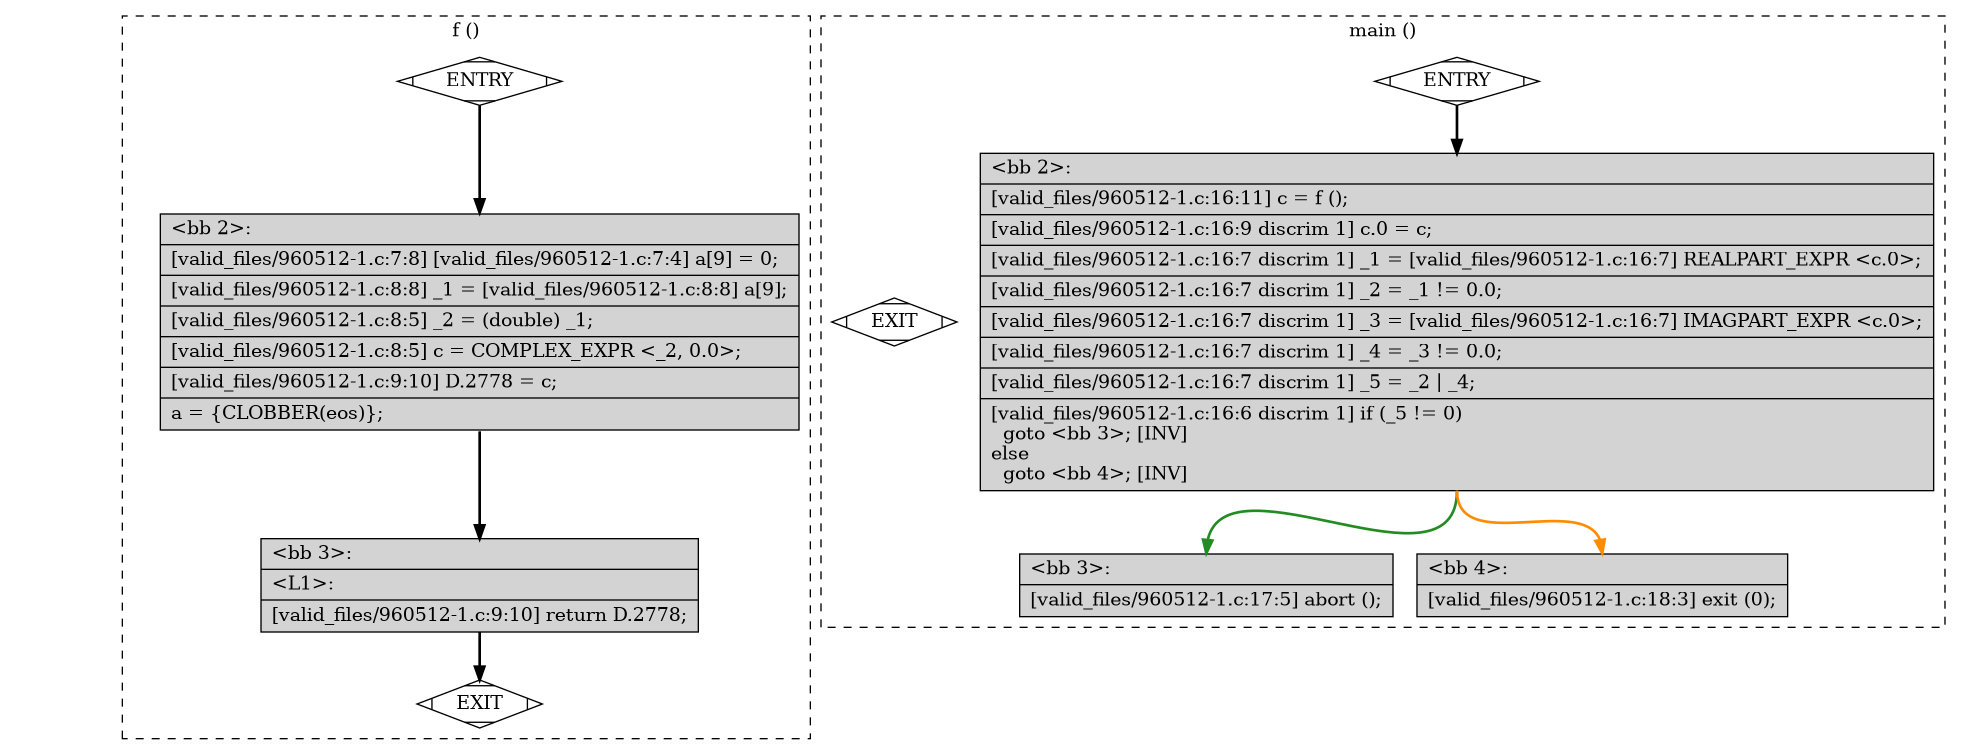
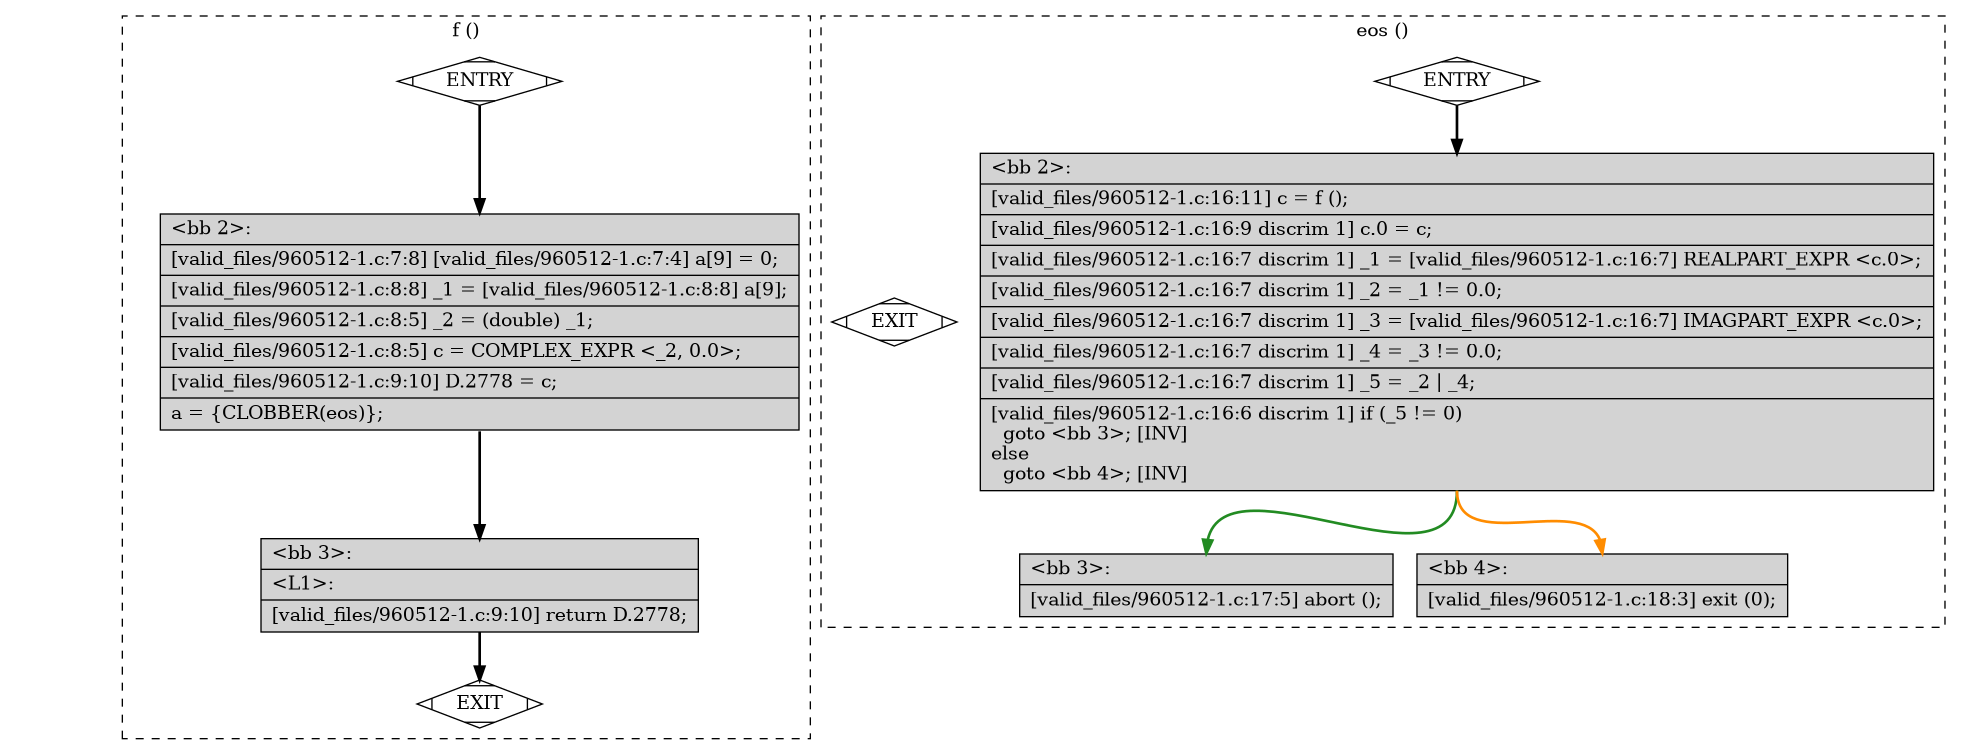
(1383, 31) -> (1383, 31)
